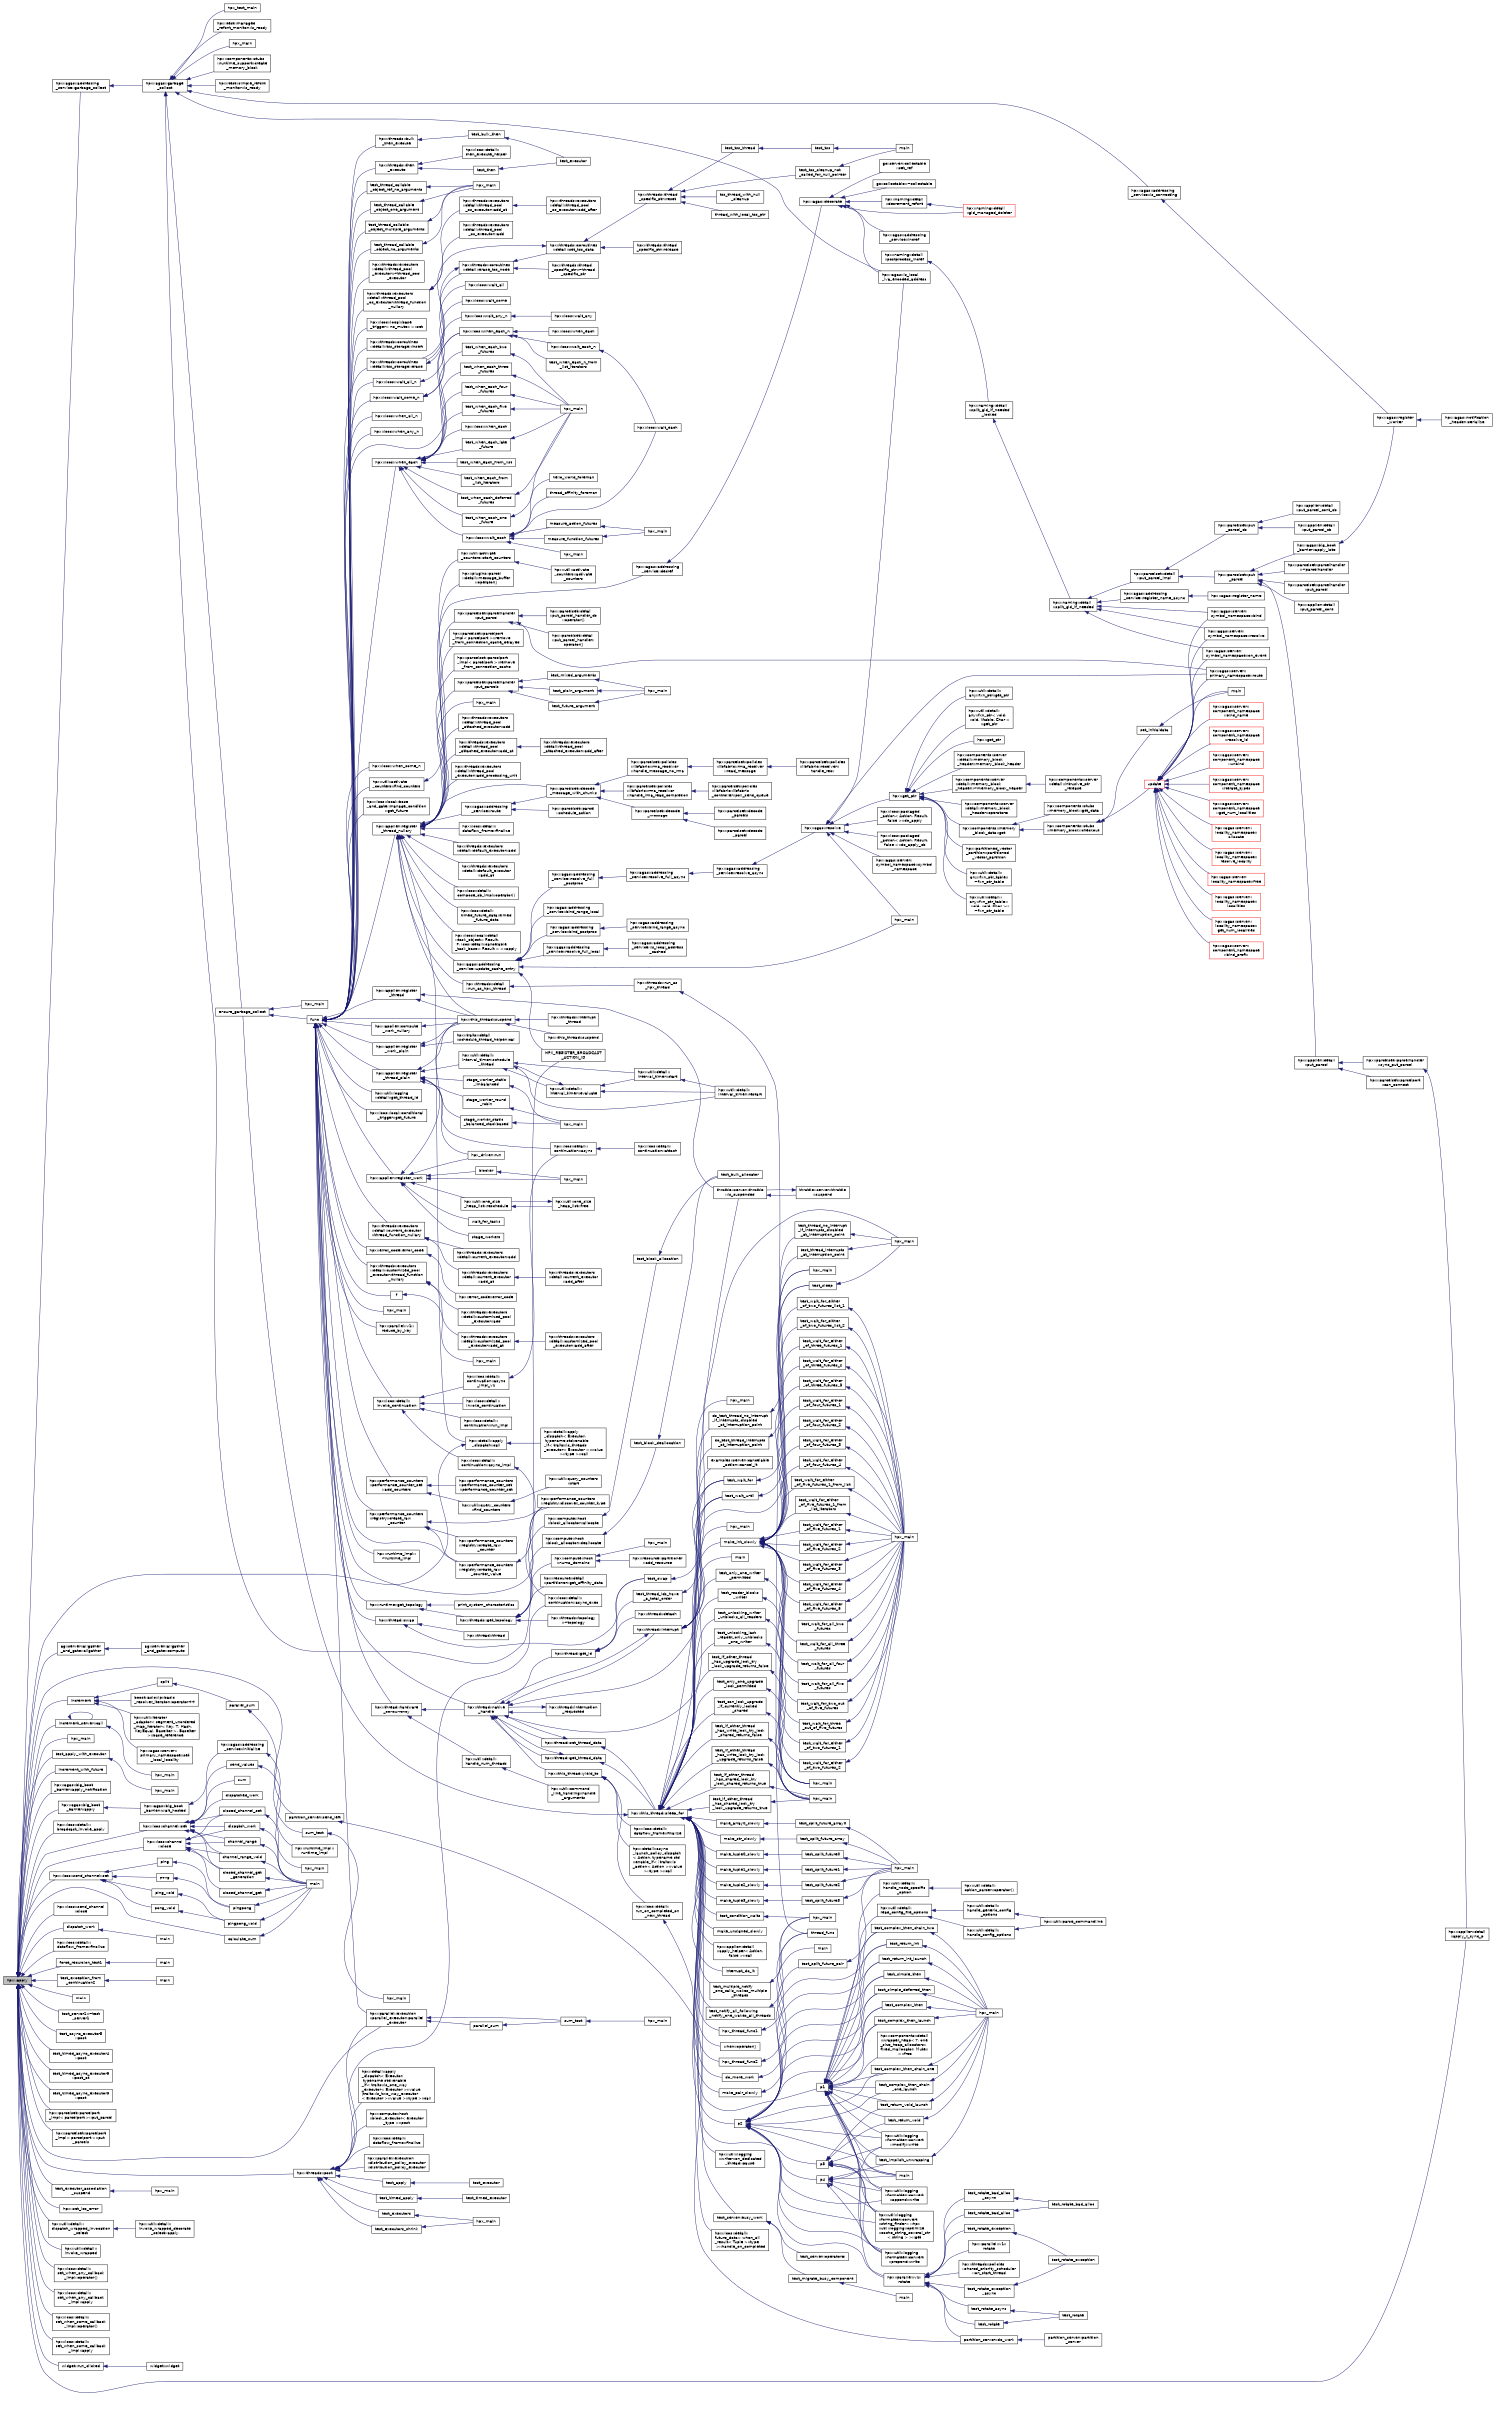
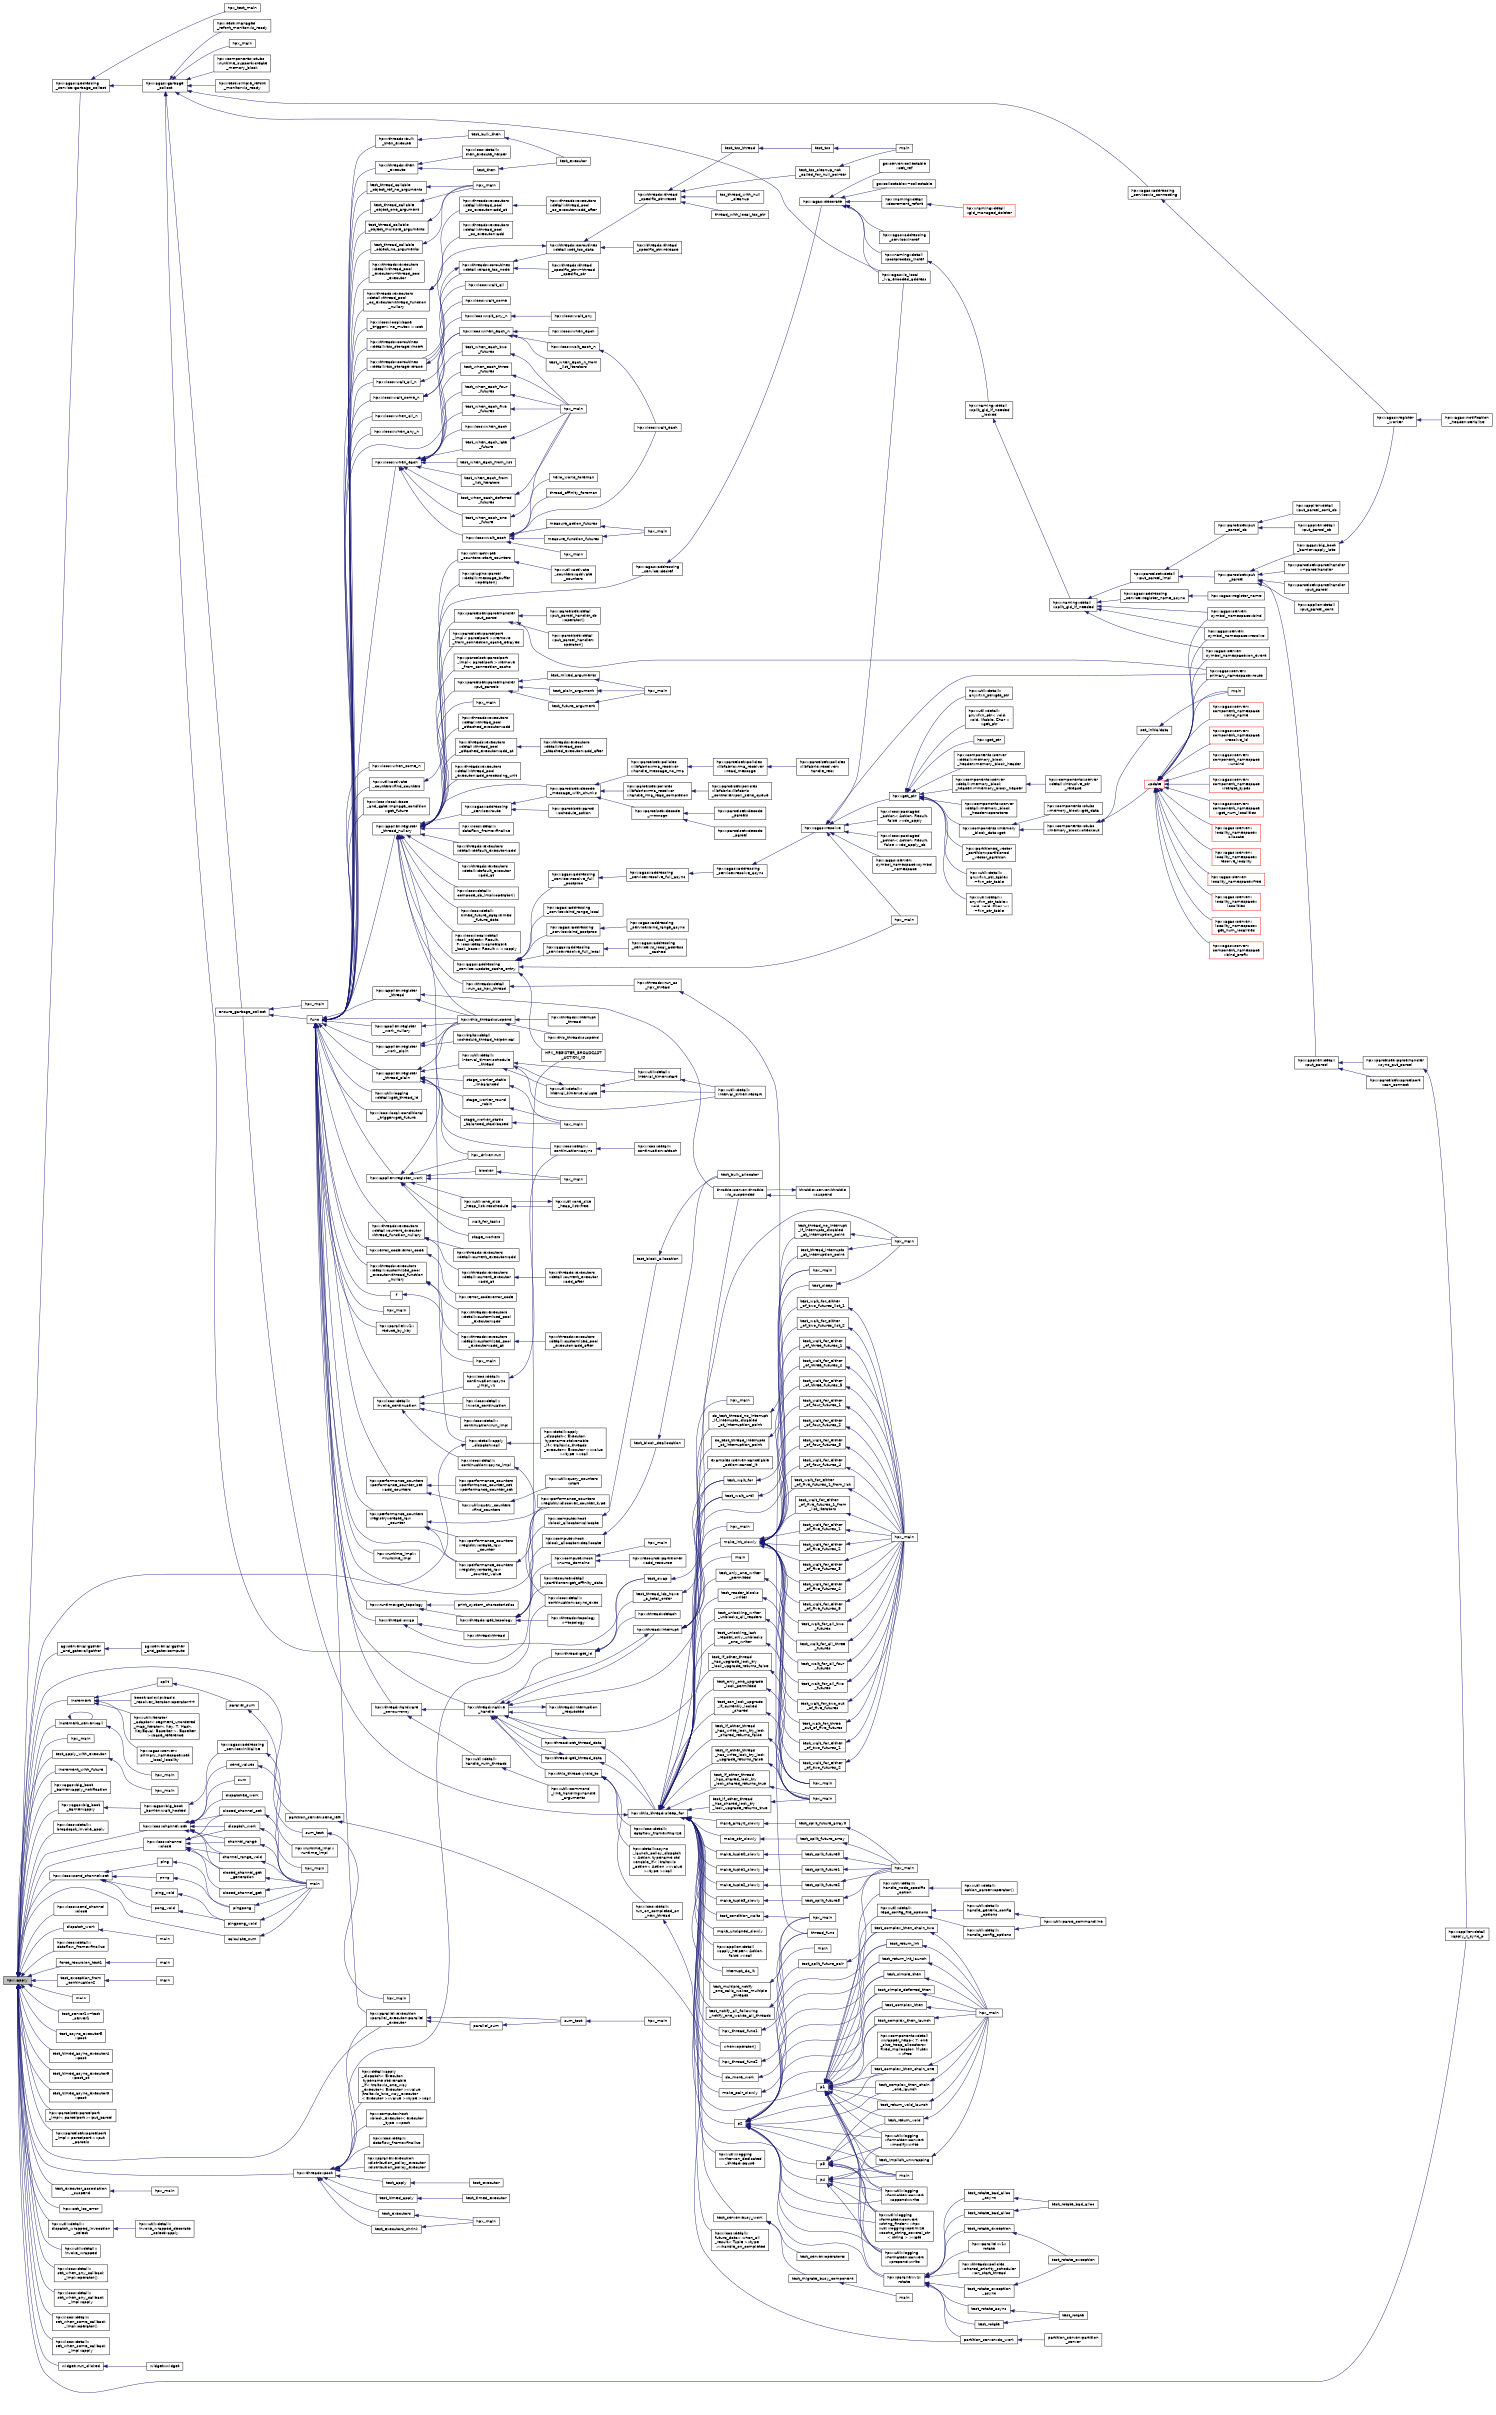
(200, 43) -> (158, 41)
(902, 213) -> (867, 241)
(397, 1029) -> (397, 1029)
(781, 1409) -> (782, 1583)
